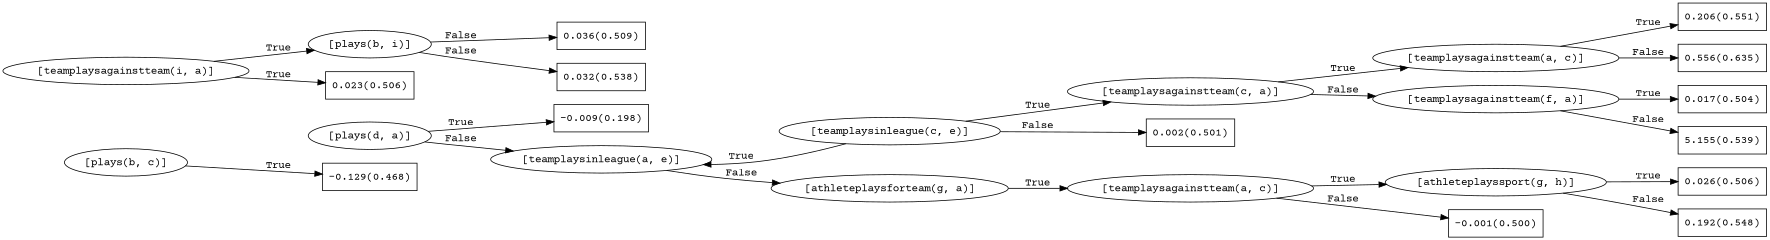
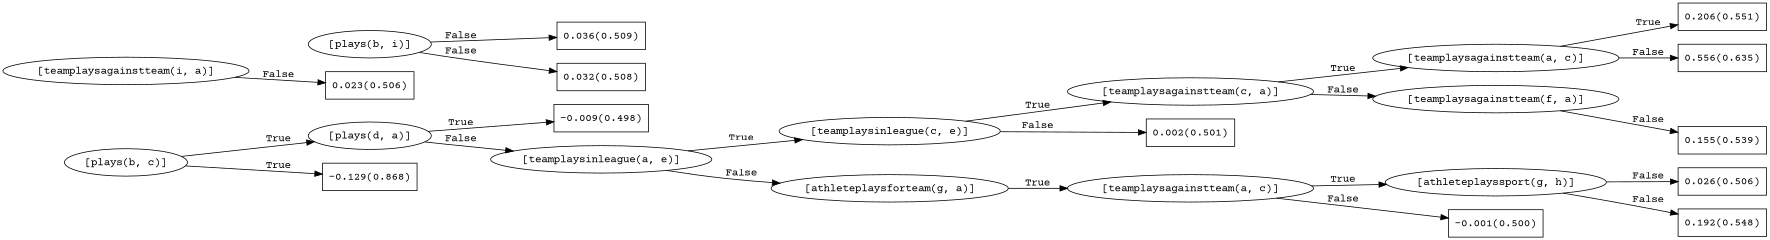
(260, 56) -> none
(279, 74) -> (279, 74)
(601, 77) -> (601, 77)
(1722, 99) -> none
(601, 118) -> (601, 118)
(1722, 140) -> (1722, 140)
none -> (244, 149)
(779, 159) -> (741, 146)
(1648, 176) -> (1648, 176)
(370, 177) -> (370, 177)
